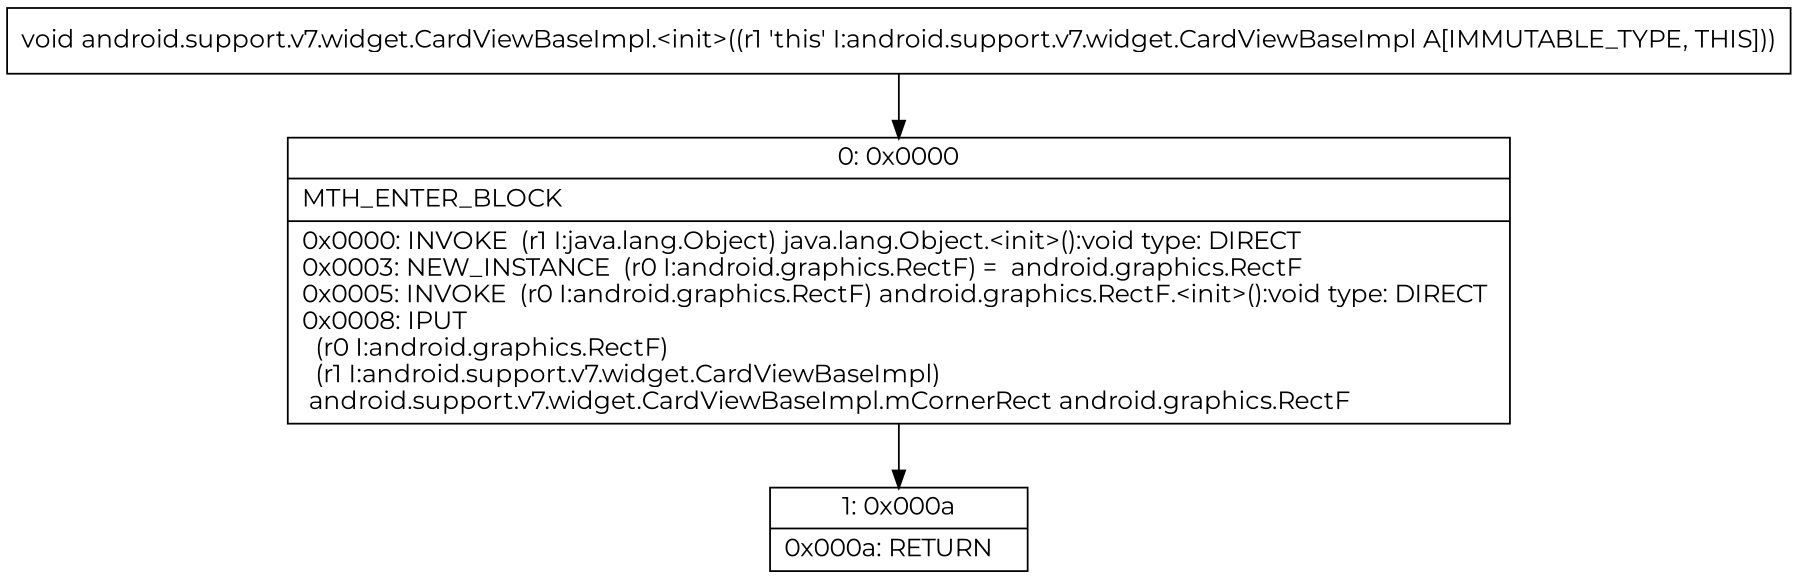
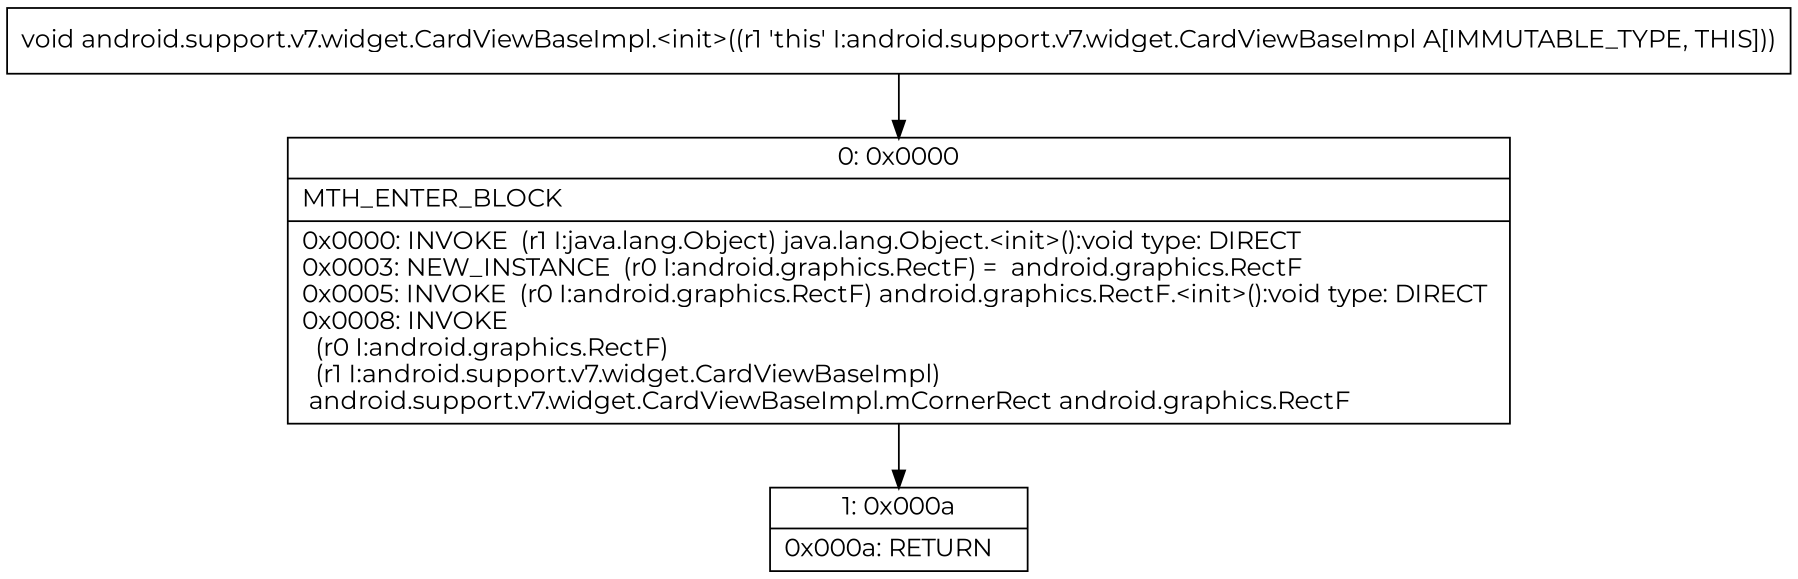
(392, 322) -> (412, 322)
